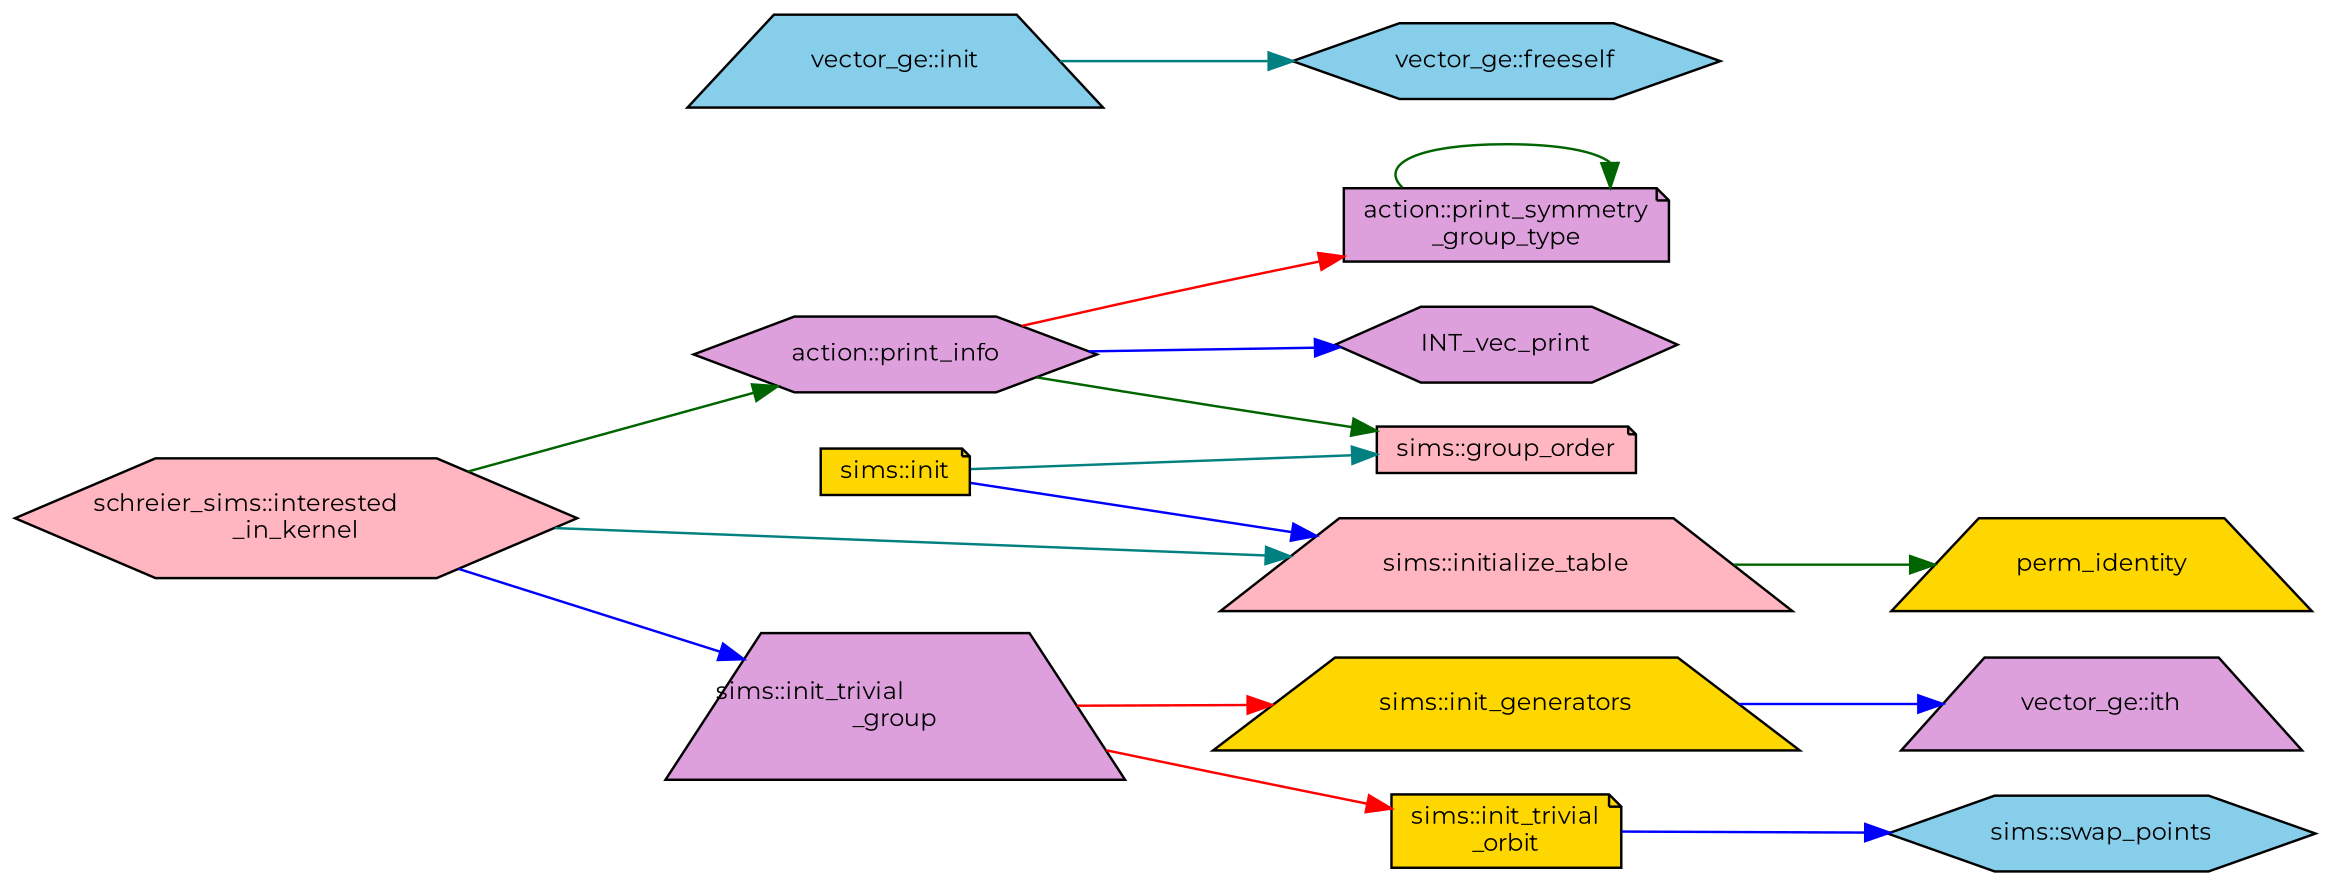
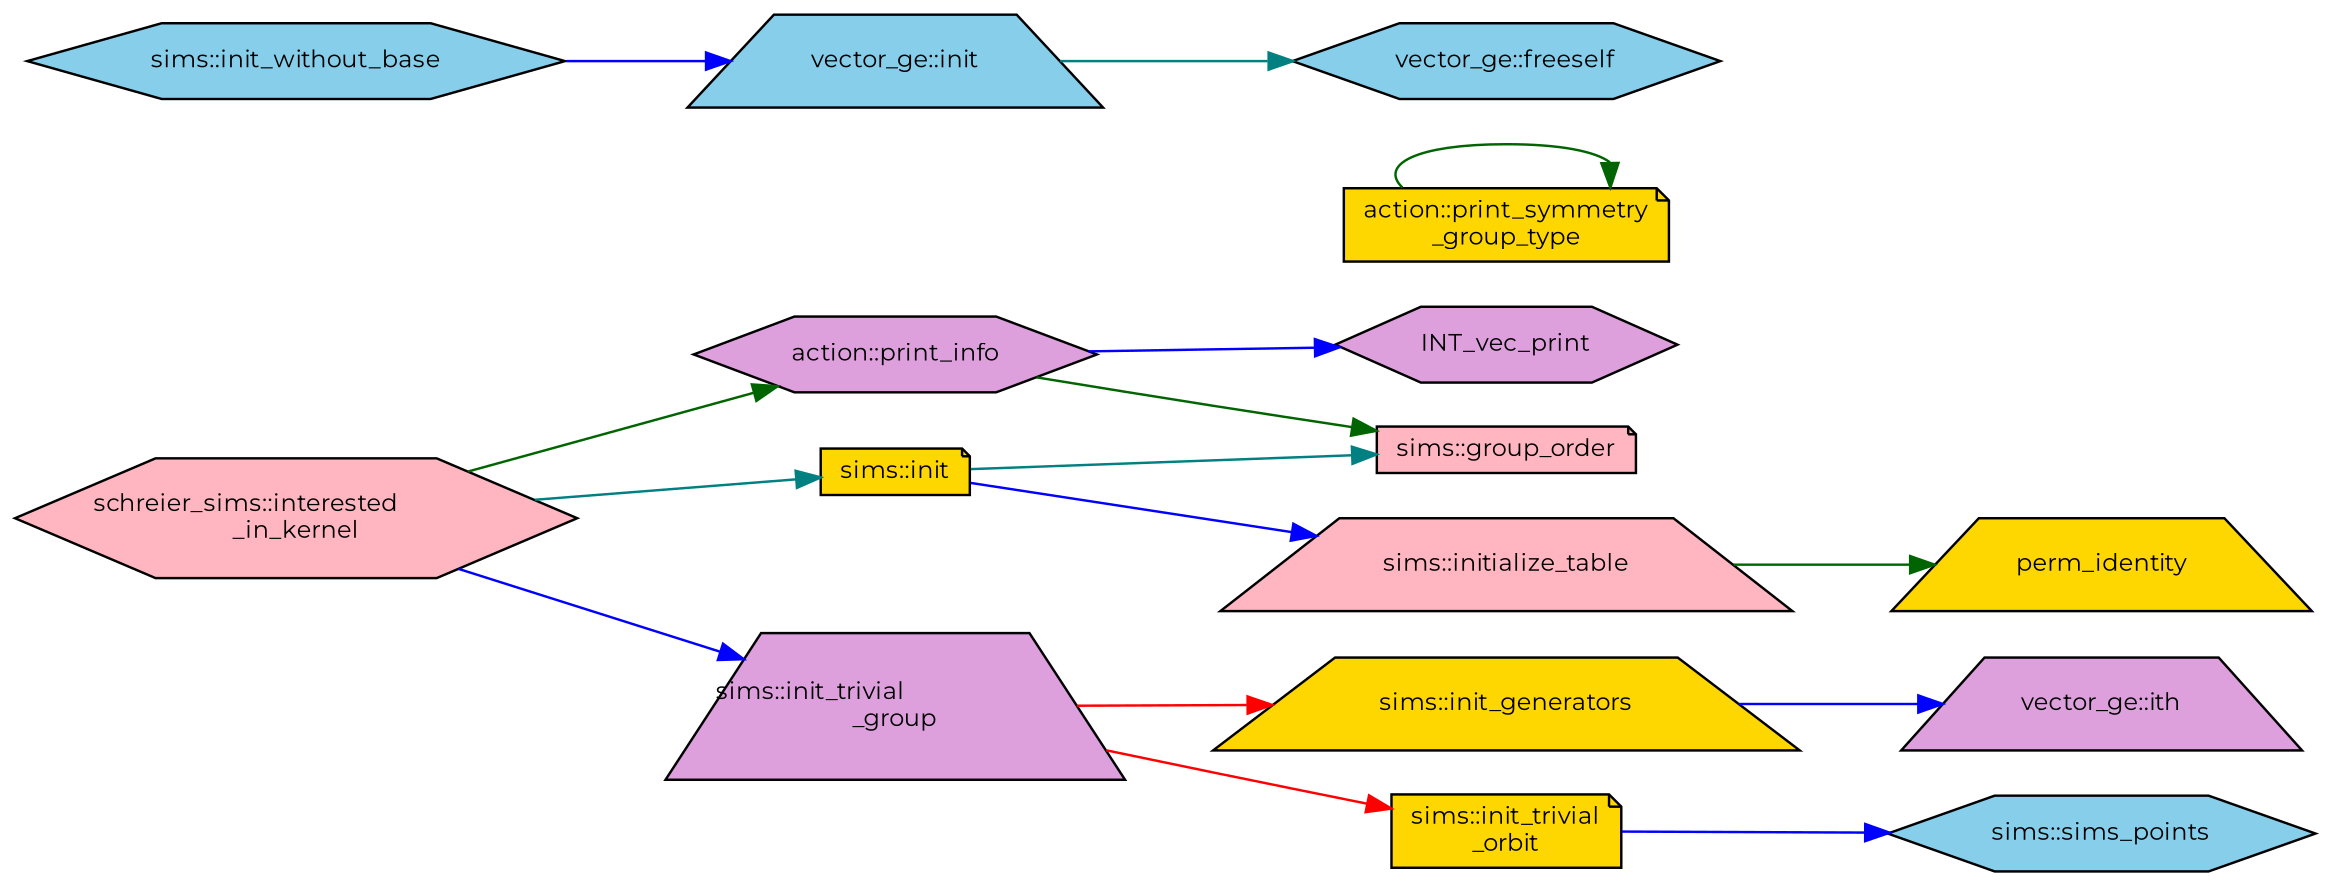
none -> (296, 61)
(1506, 225) -> (1506, 225)
(1171, 293) -> none
(910, 542) -> (666, 490)
(2102, 834) -> (2102, 834)
